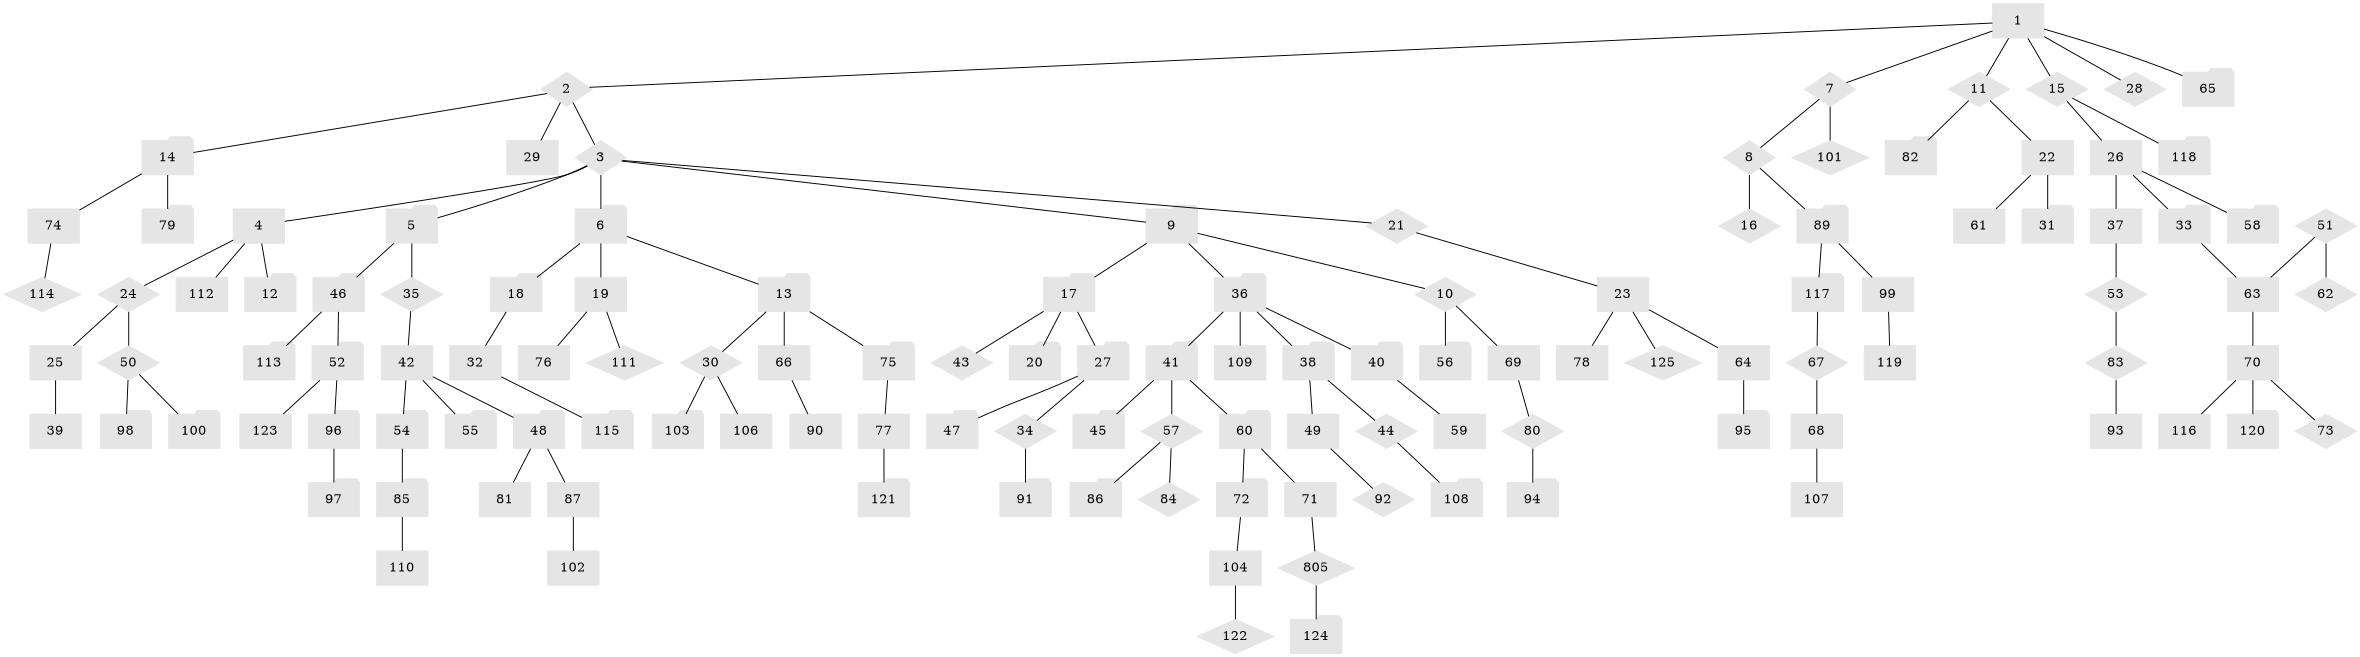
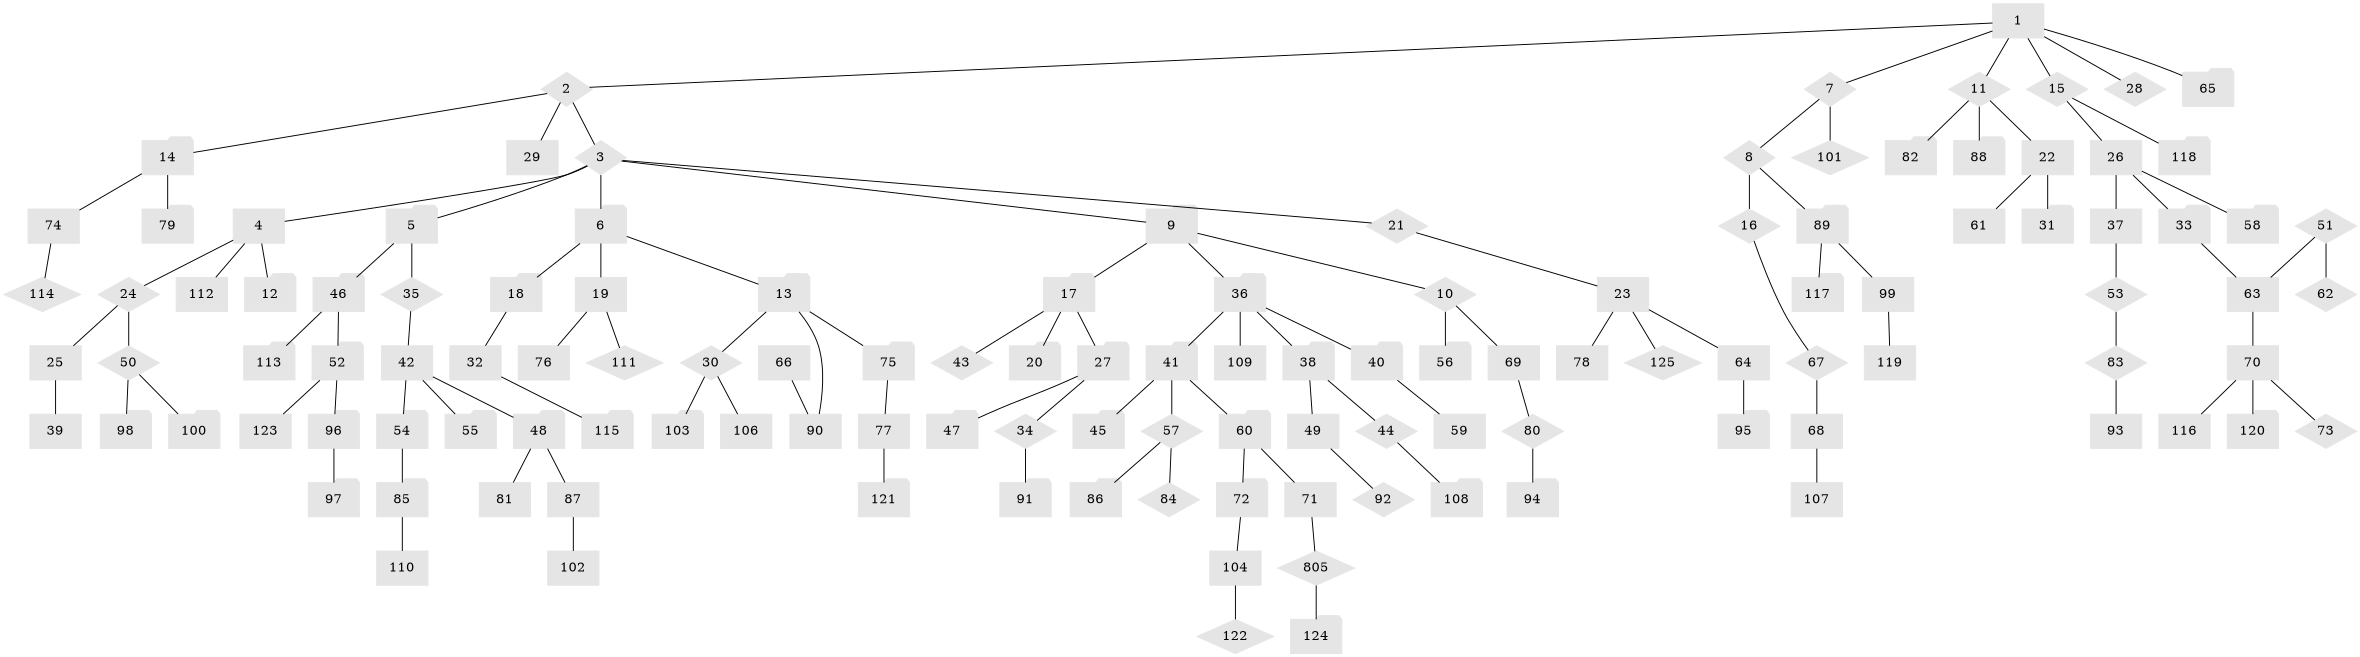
none -> (1979, 158)
(784, 329) -> (821, 360)
(1817, 329) -> (1777, 298)
